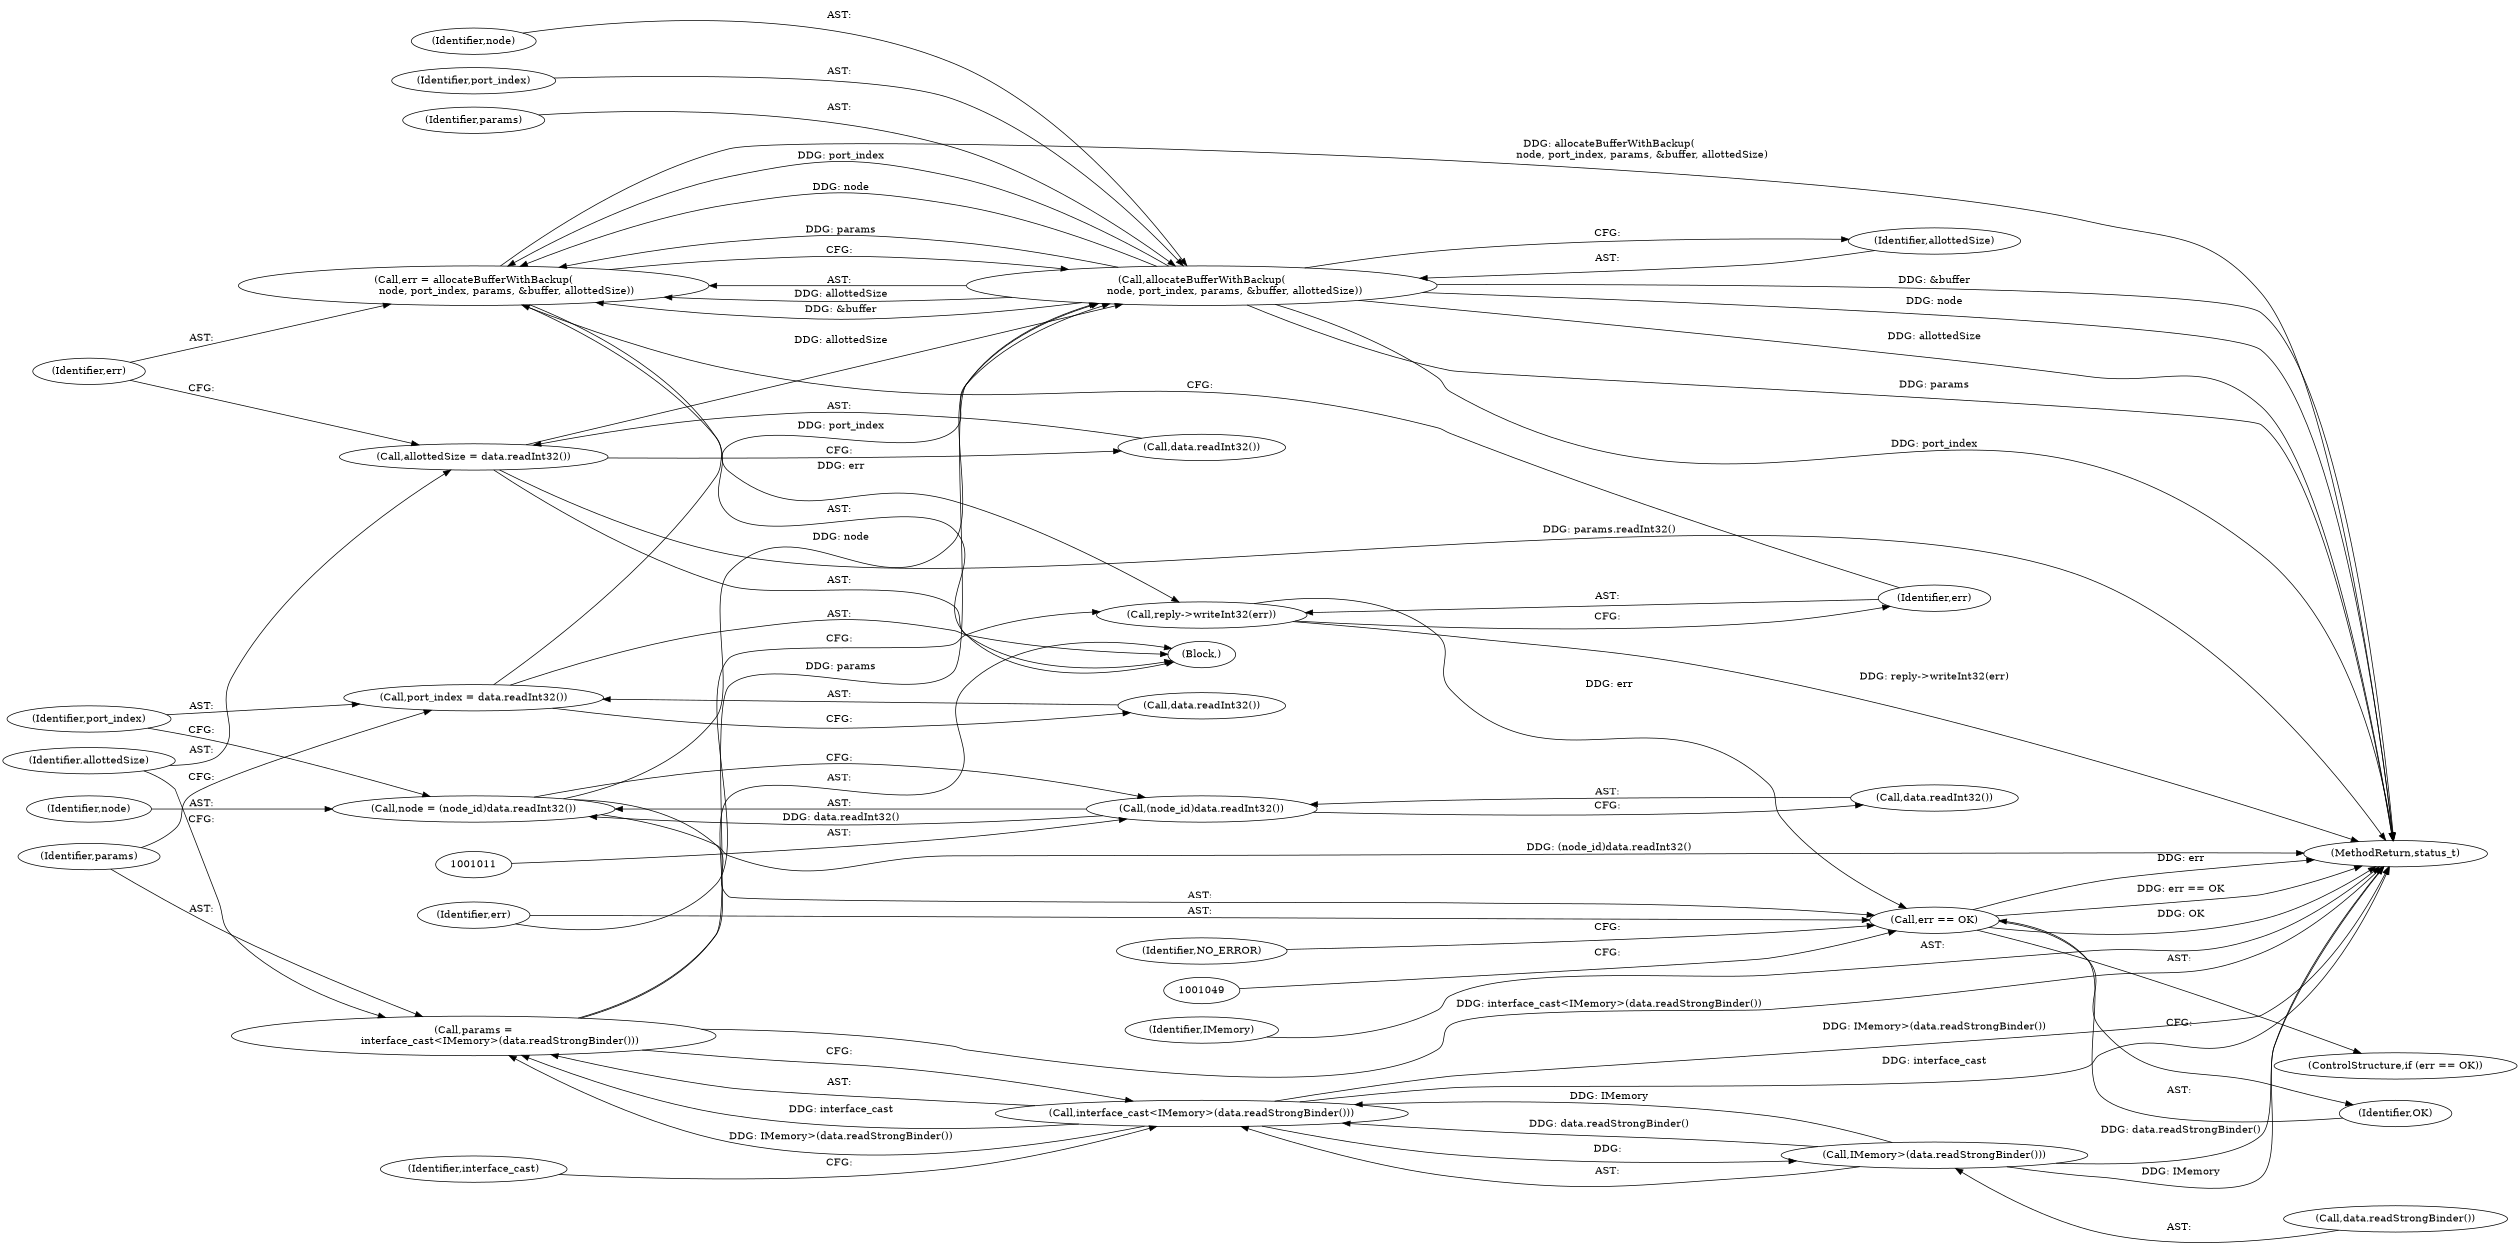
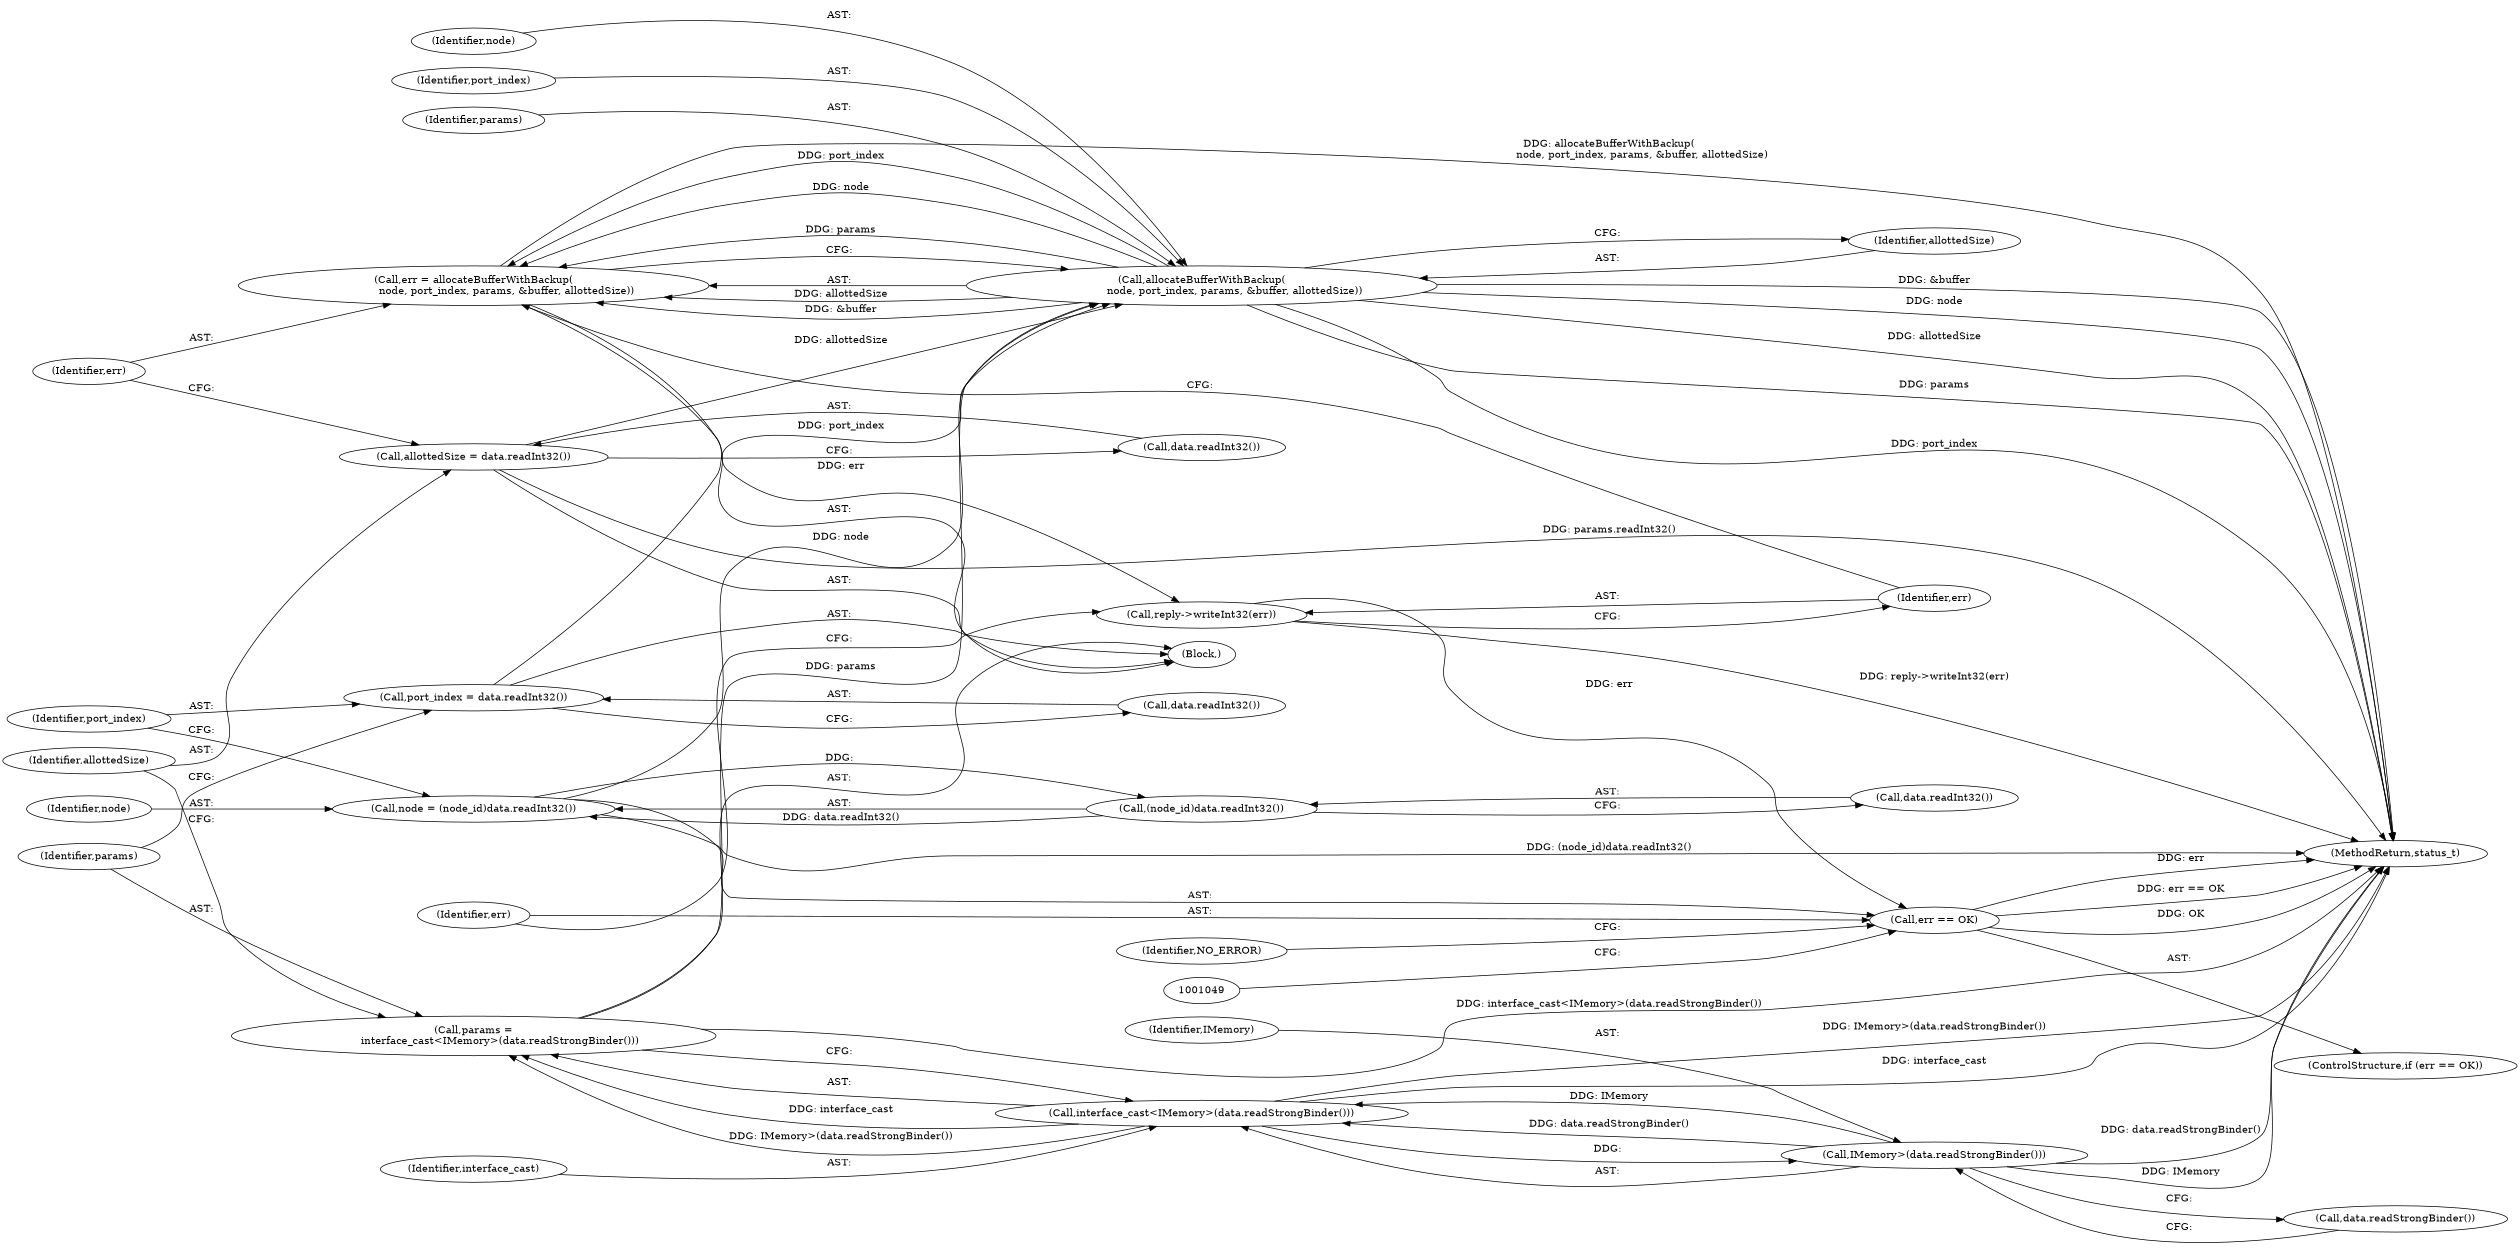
(841, 758) -> (841, 758)
(474, 865) -> none
(1824, 971) -> (1592, 1054)
(2396, 1114) -> none
(841, 1163) -> (841, 1163)
none -> (2121, 1207)
(2181, 1227) -> (2181, 1227)
